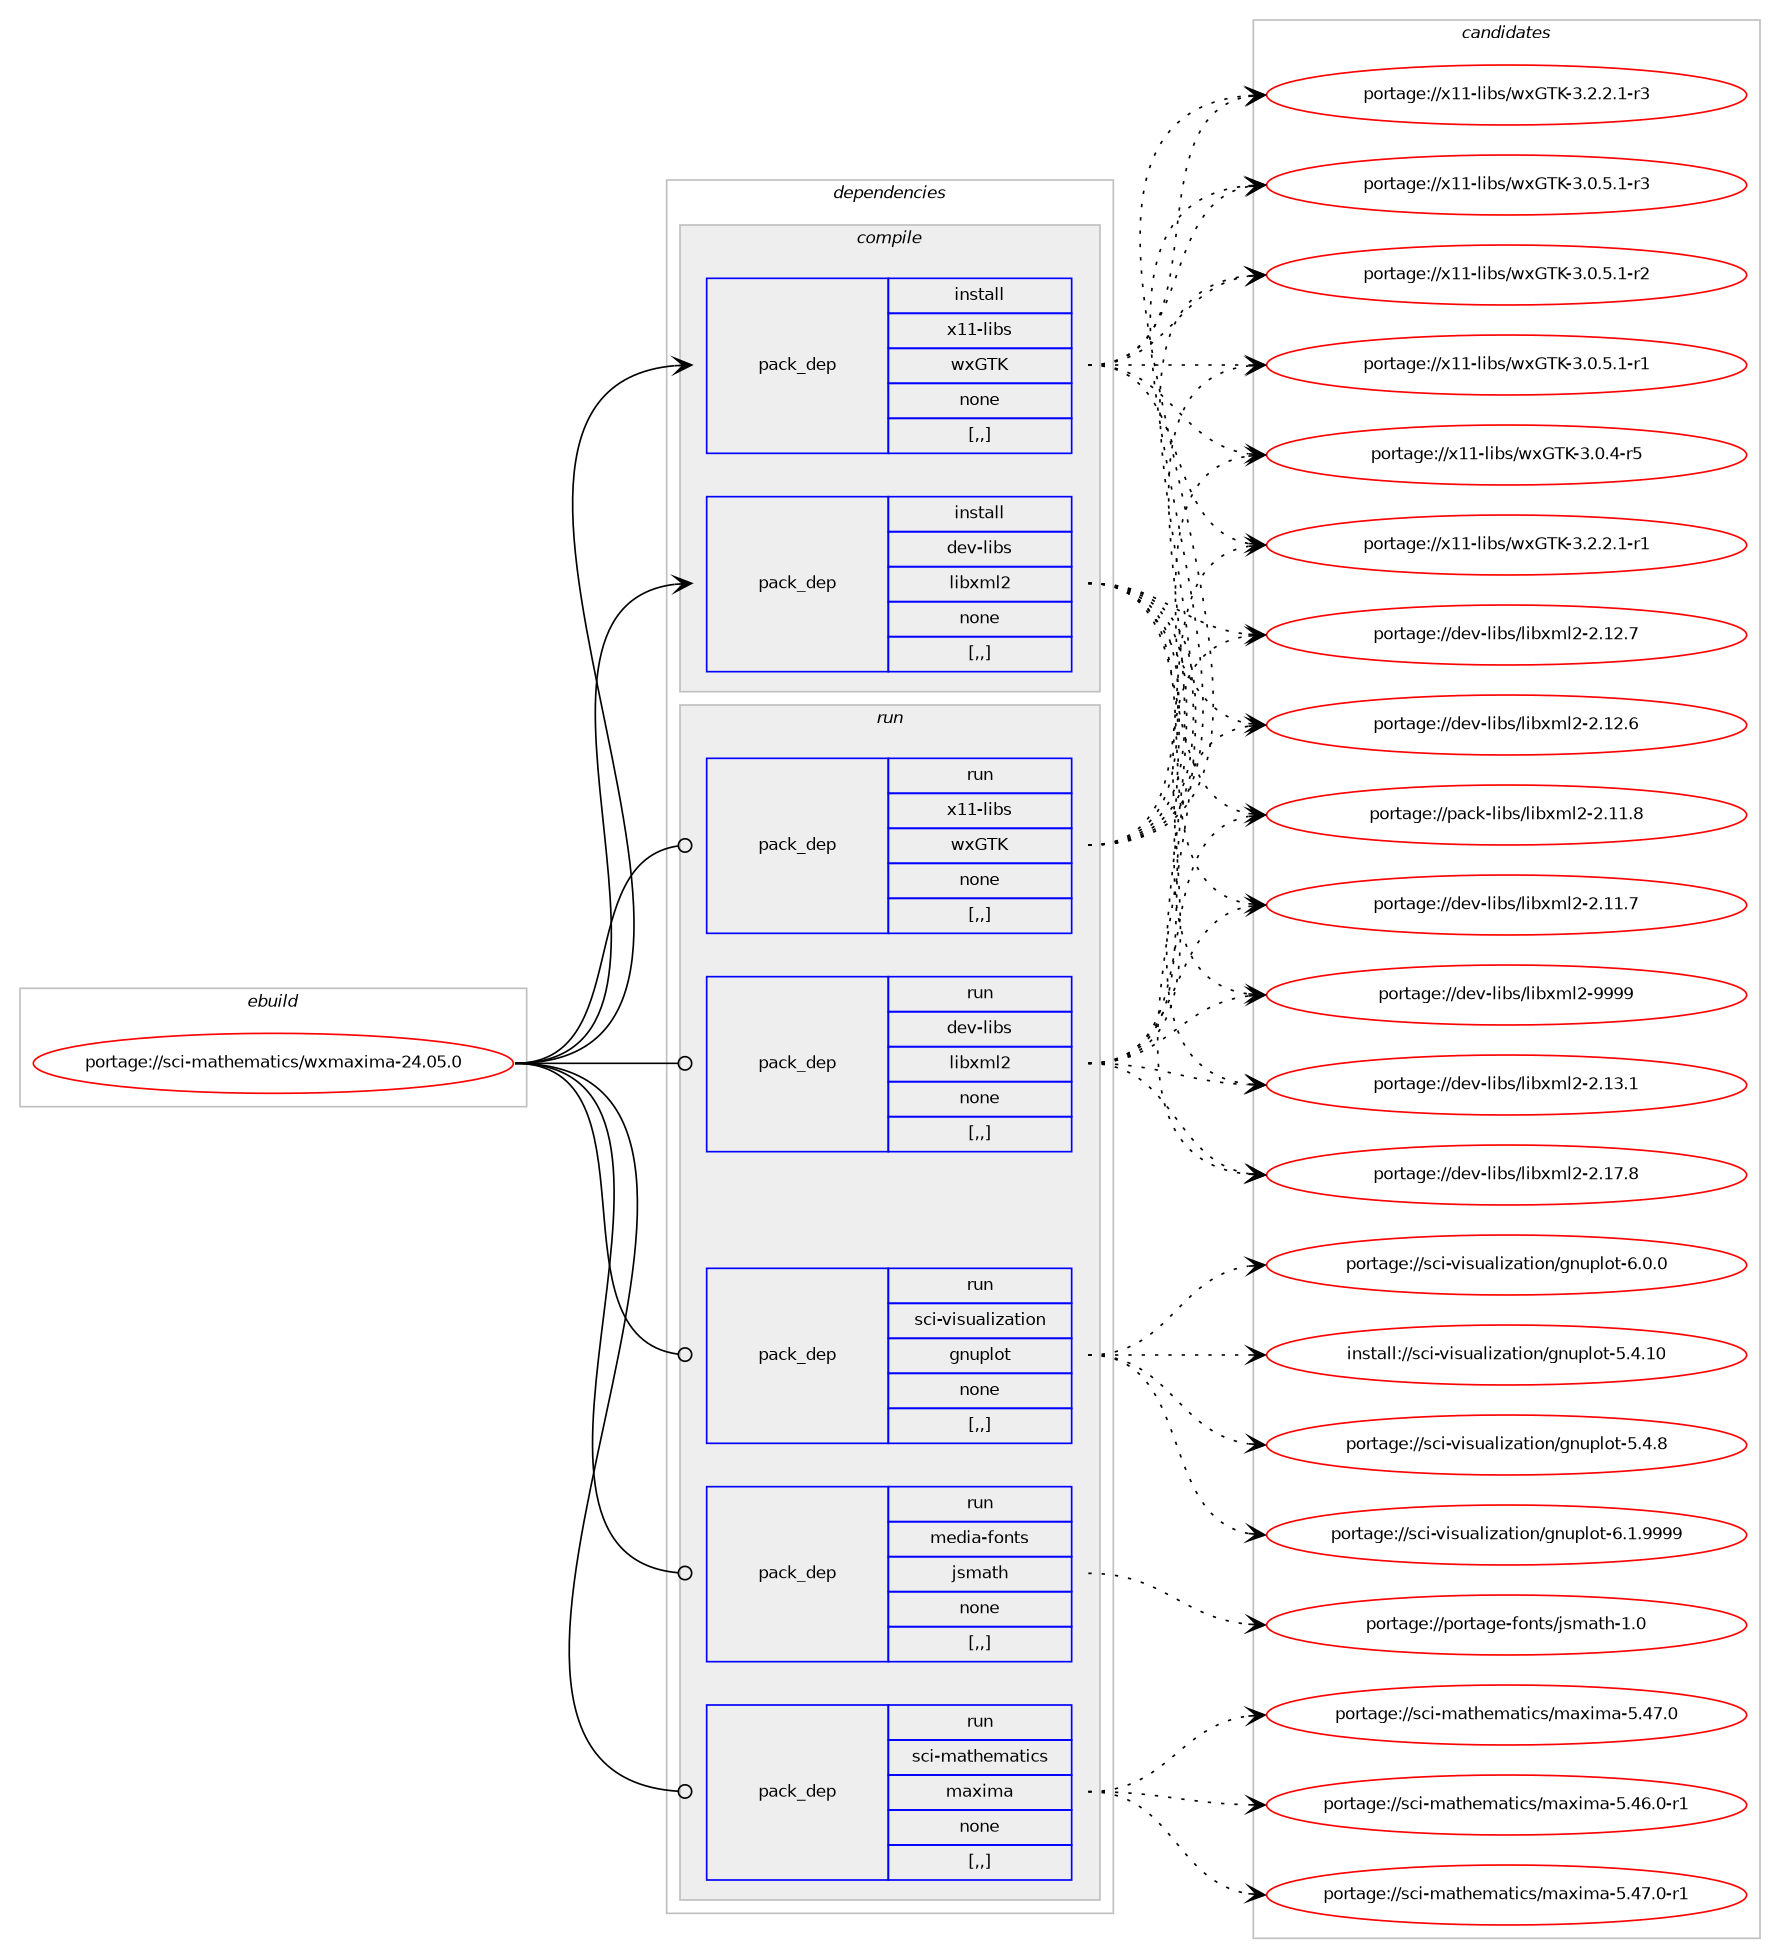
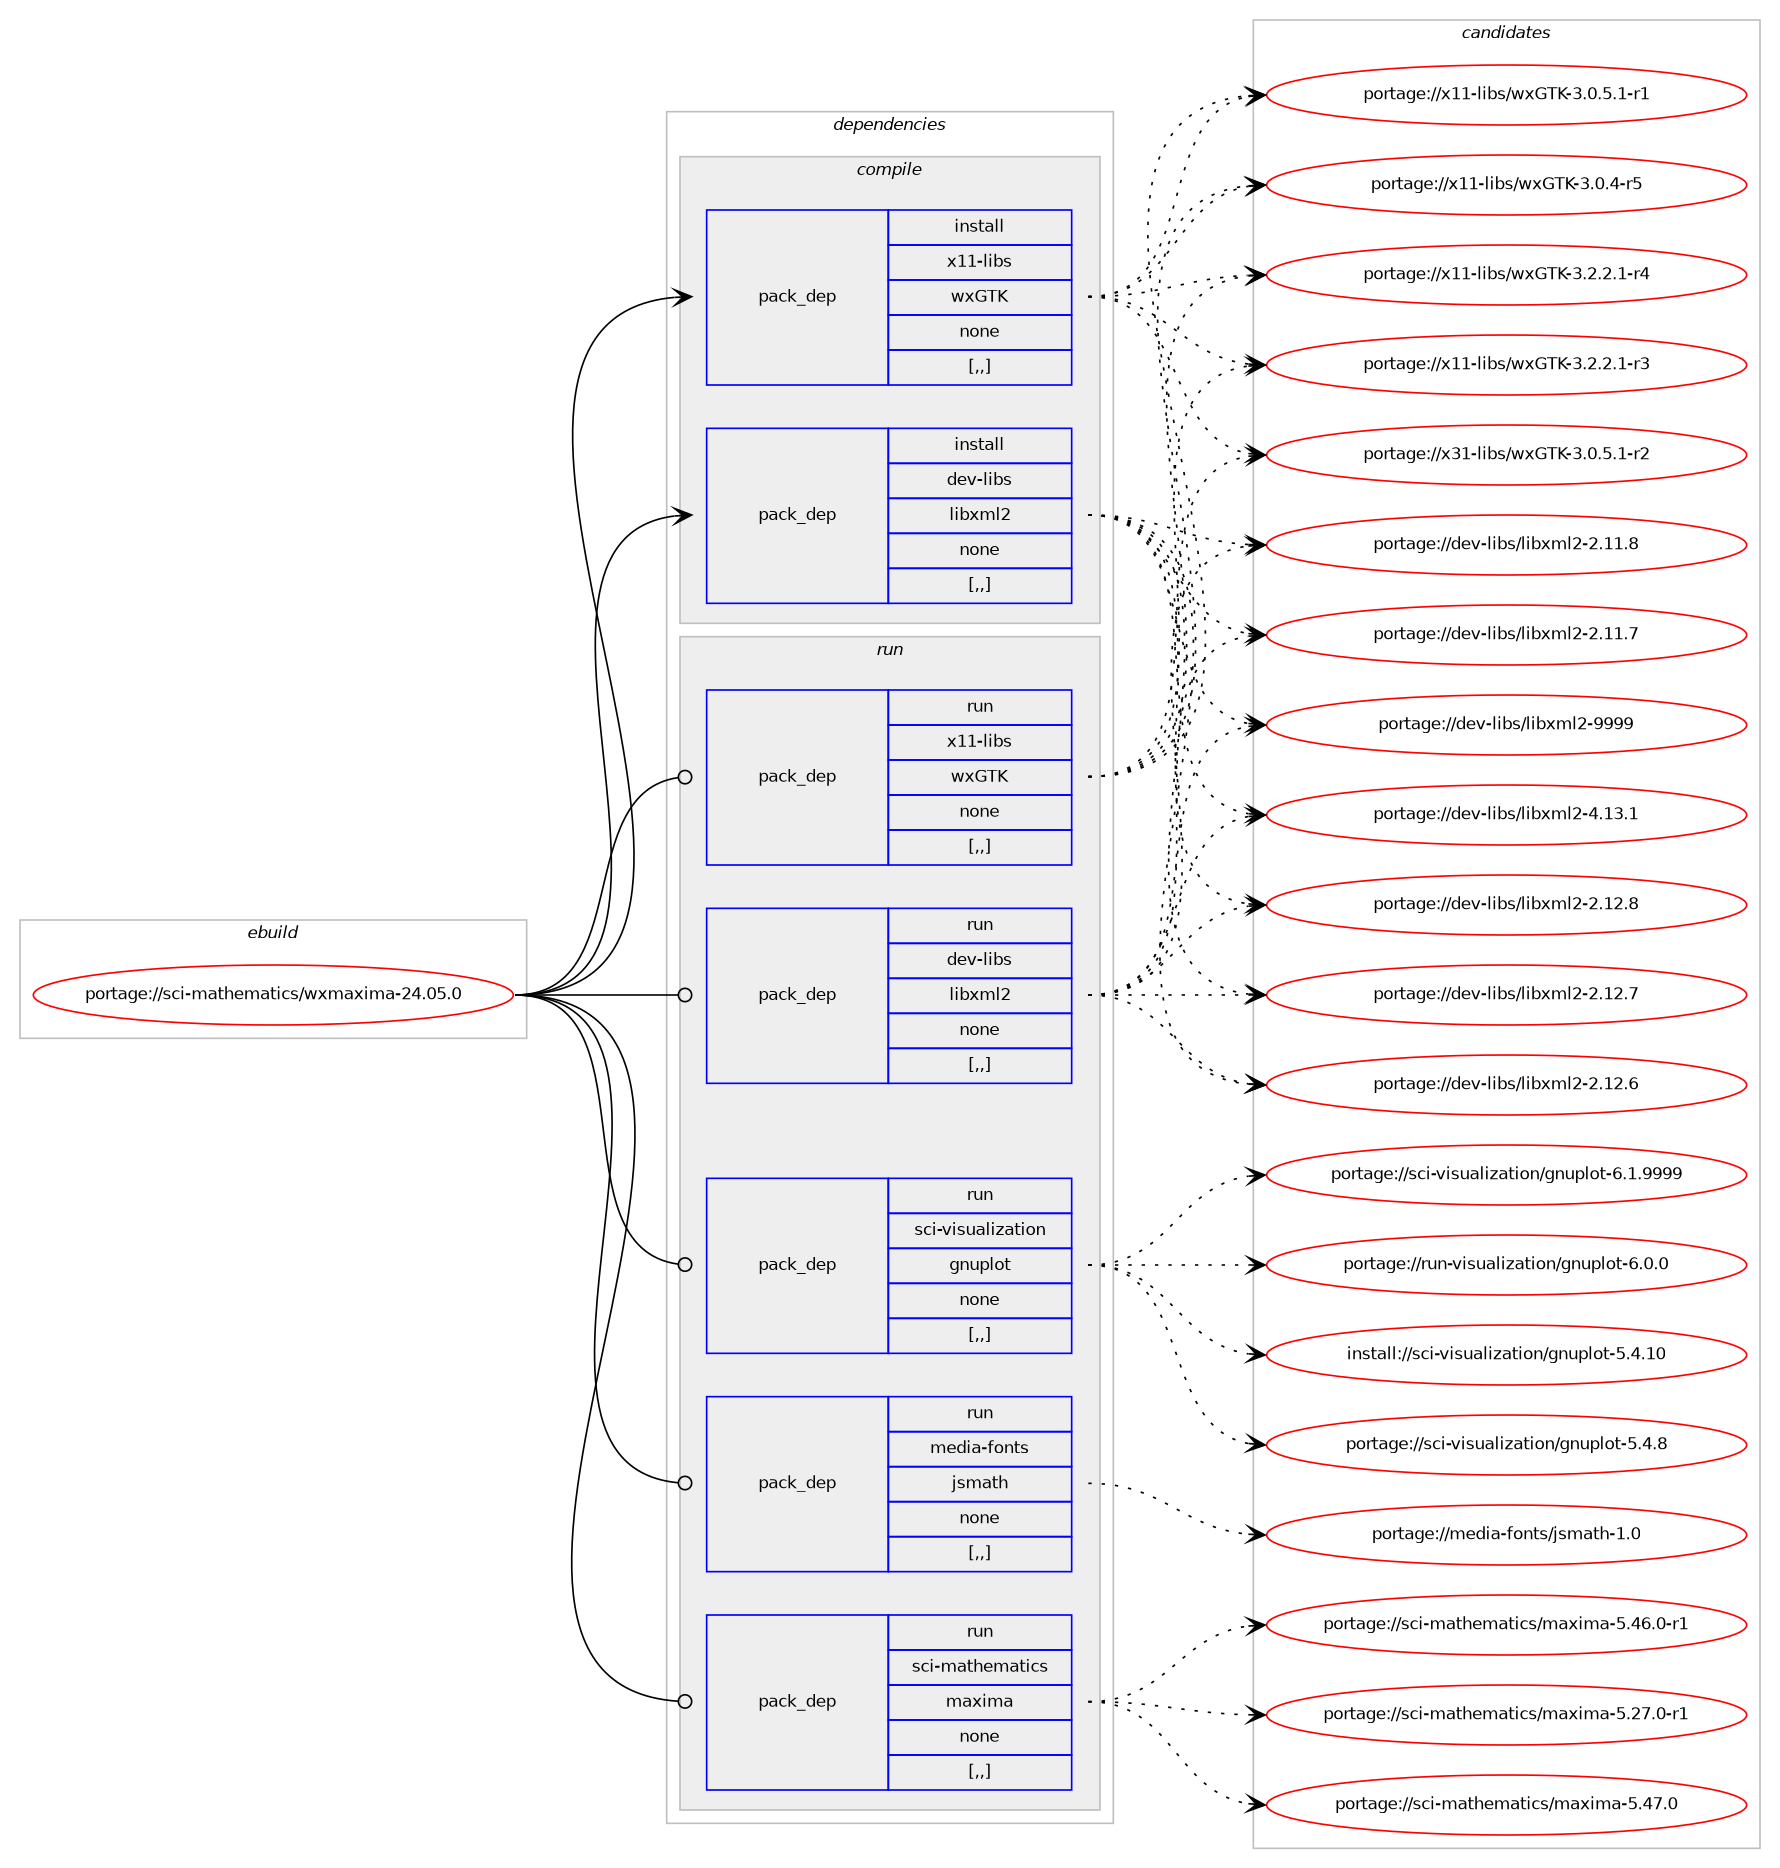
(1507, 185) -> none
(1507, 275) -> (1507, 455)
(1507, 545) -> (1507, 275)
(1507, 815) -> (1507, 545)
(1507, 1085) -> (1507, 815)
(1507, 1175) -> (1507, 905)
(1507, 1265) -> (1507, 1265)
(1507, 1625) -> (1507, 1535)
(1507, 1895) -> (1507, 1715)
